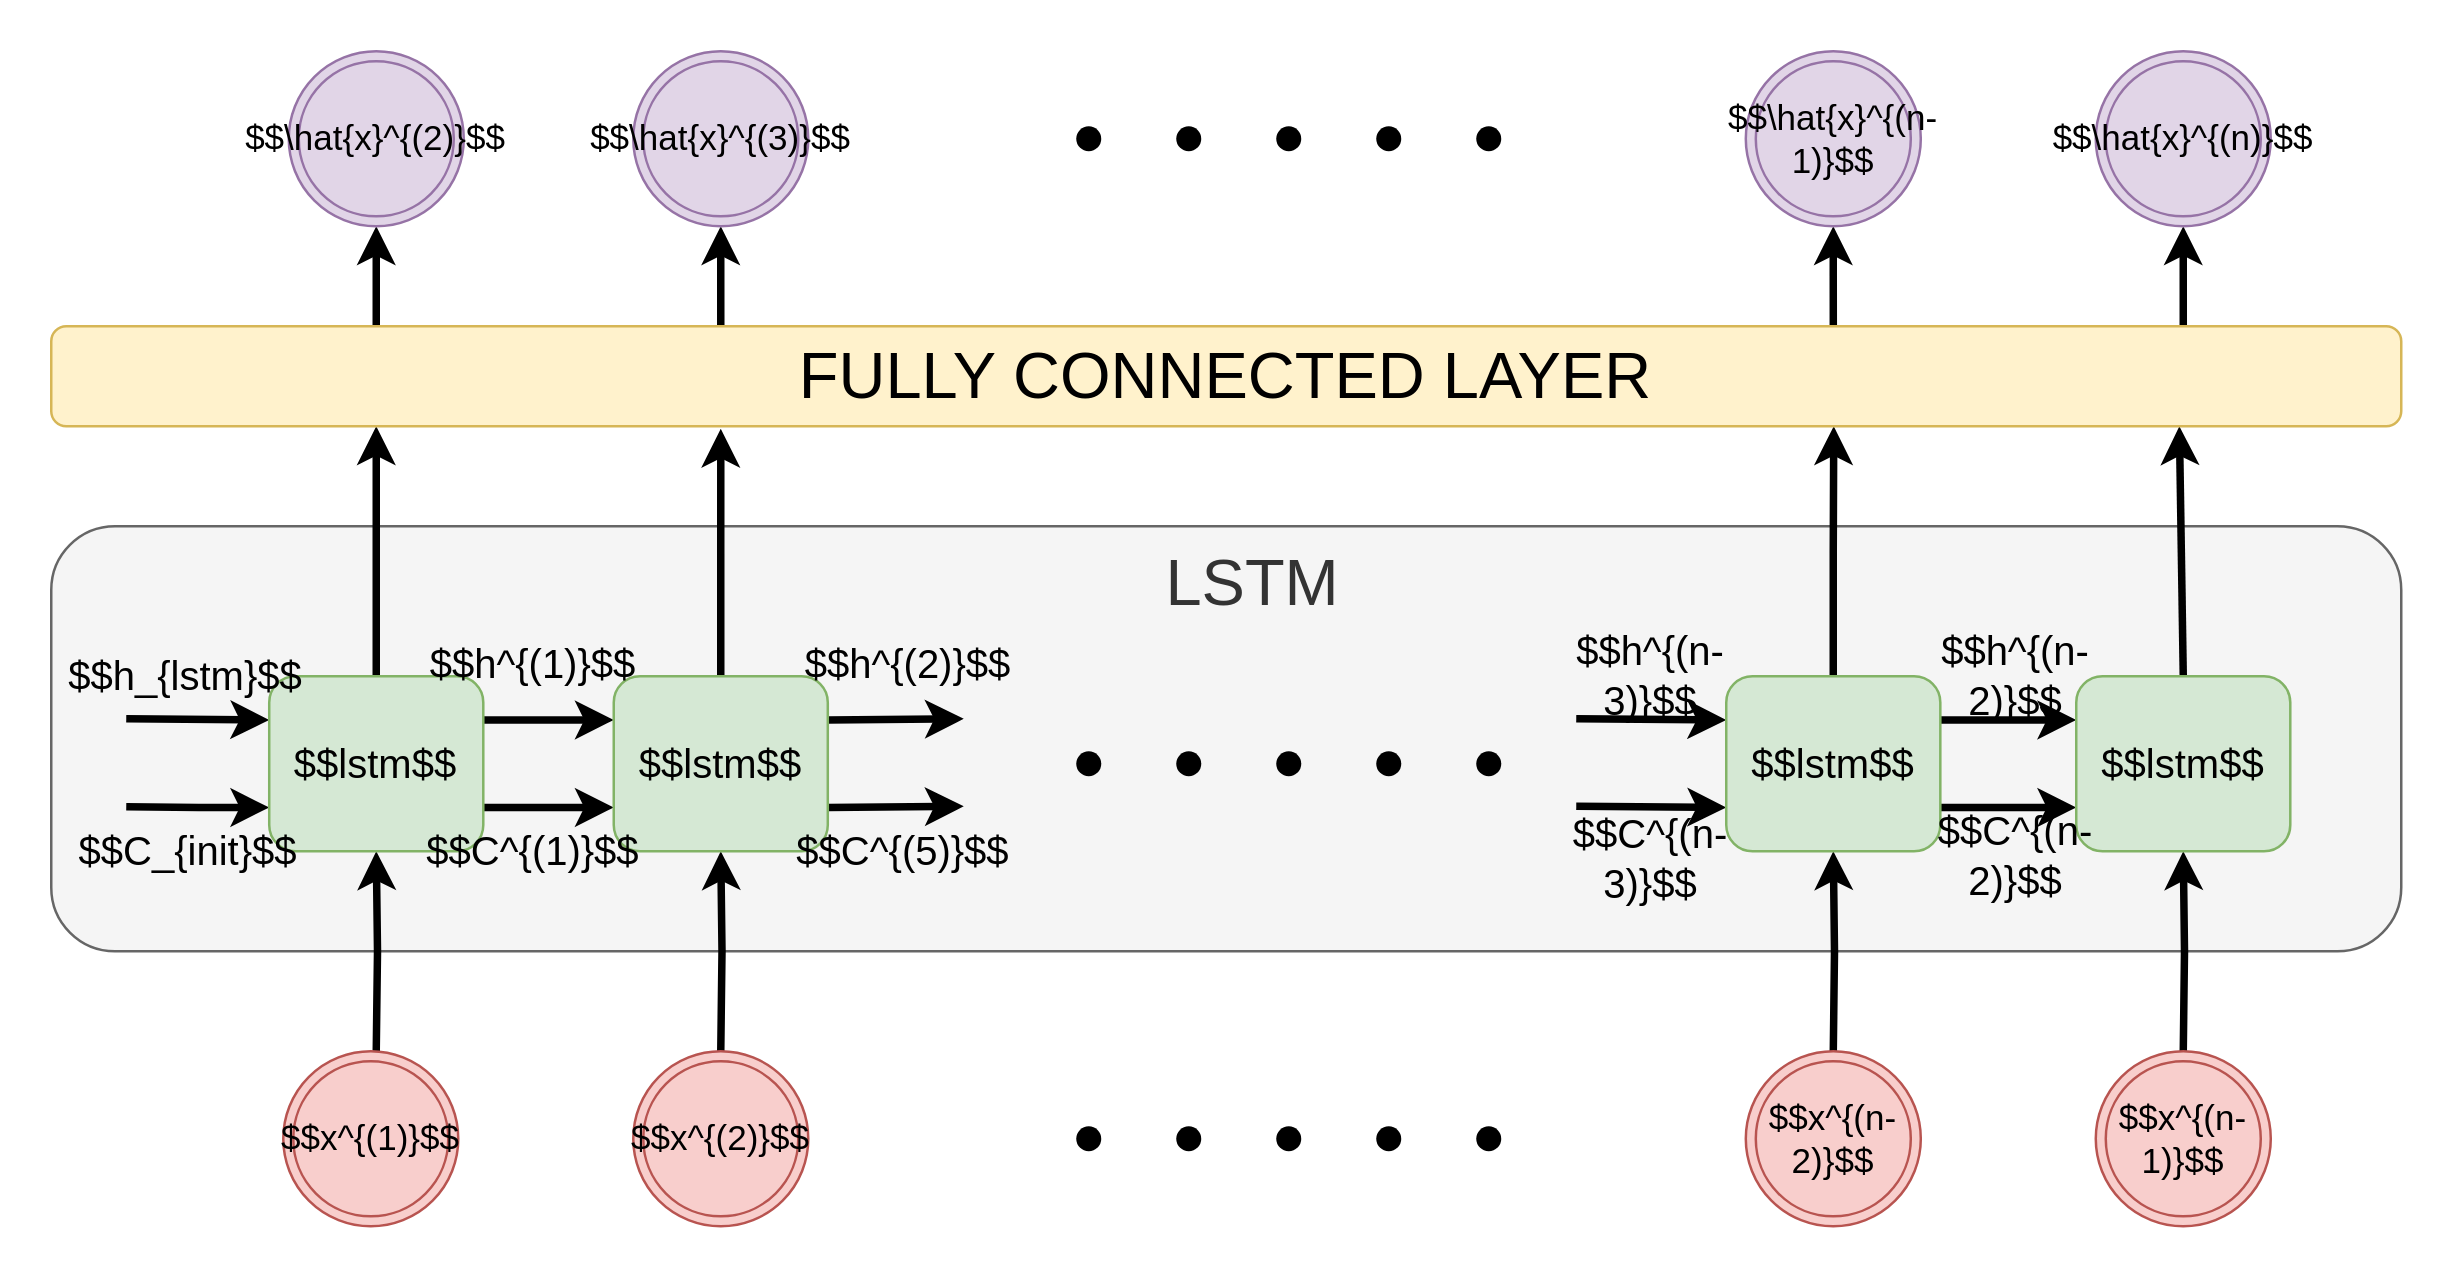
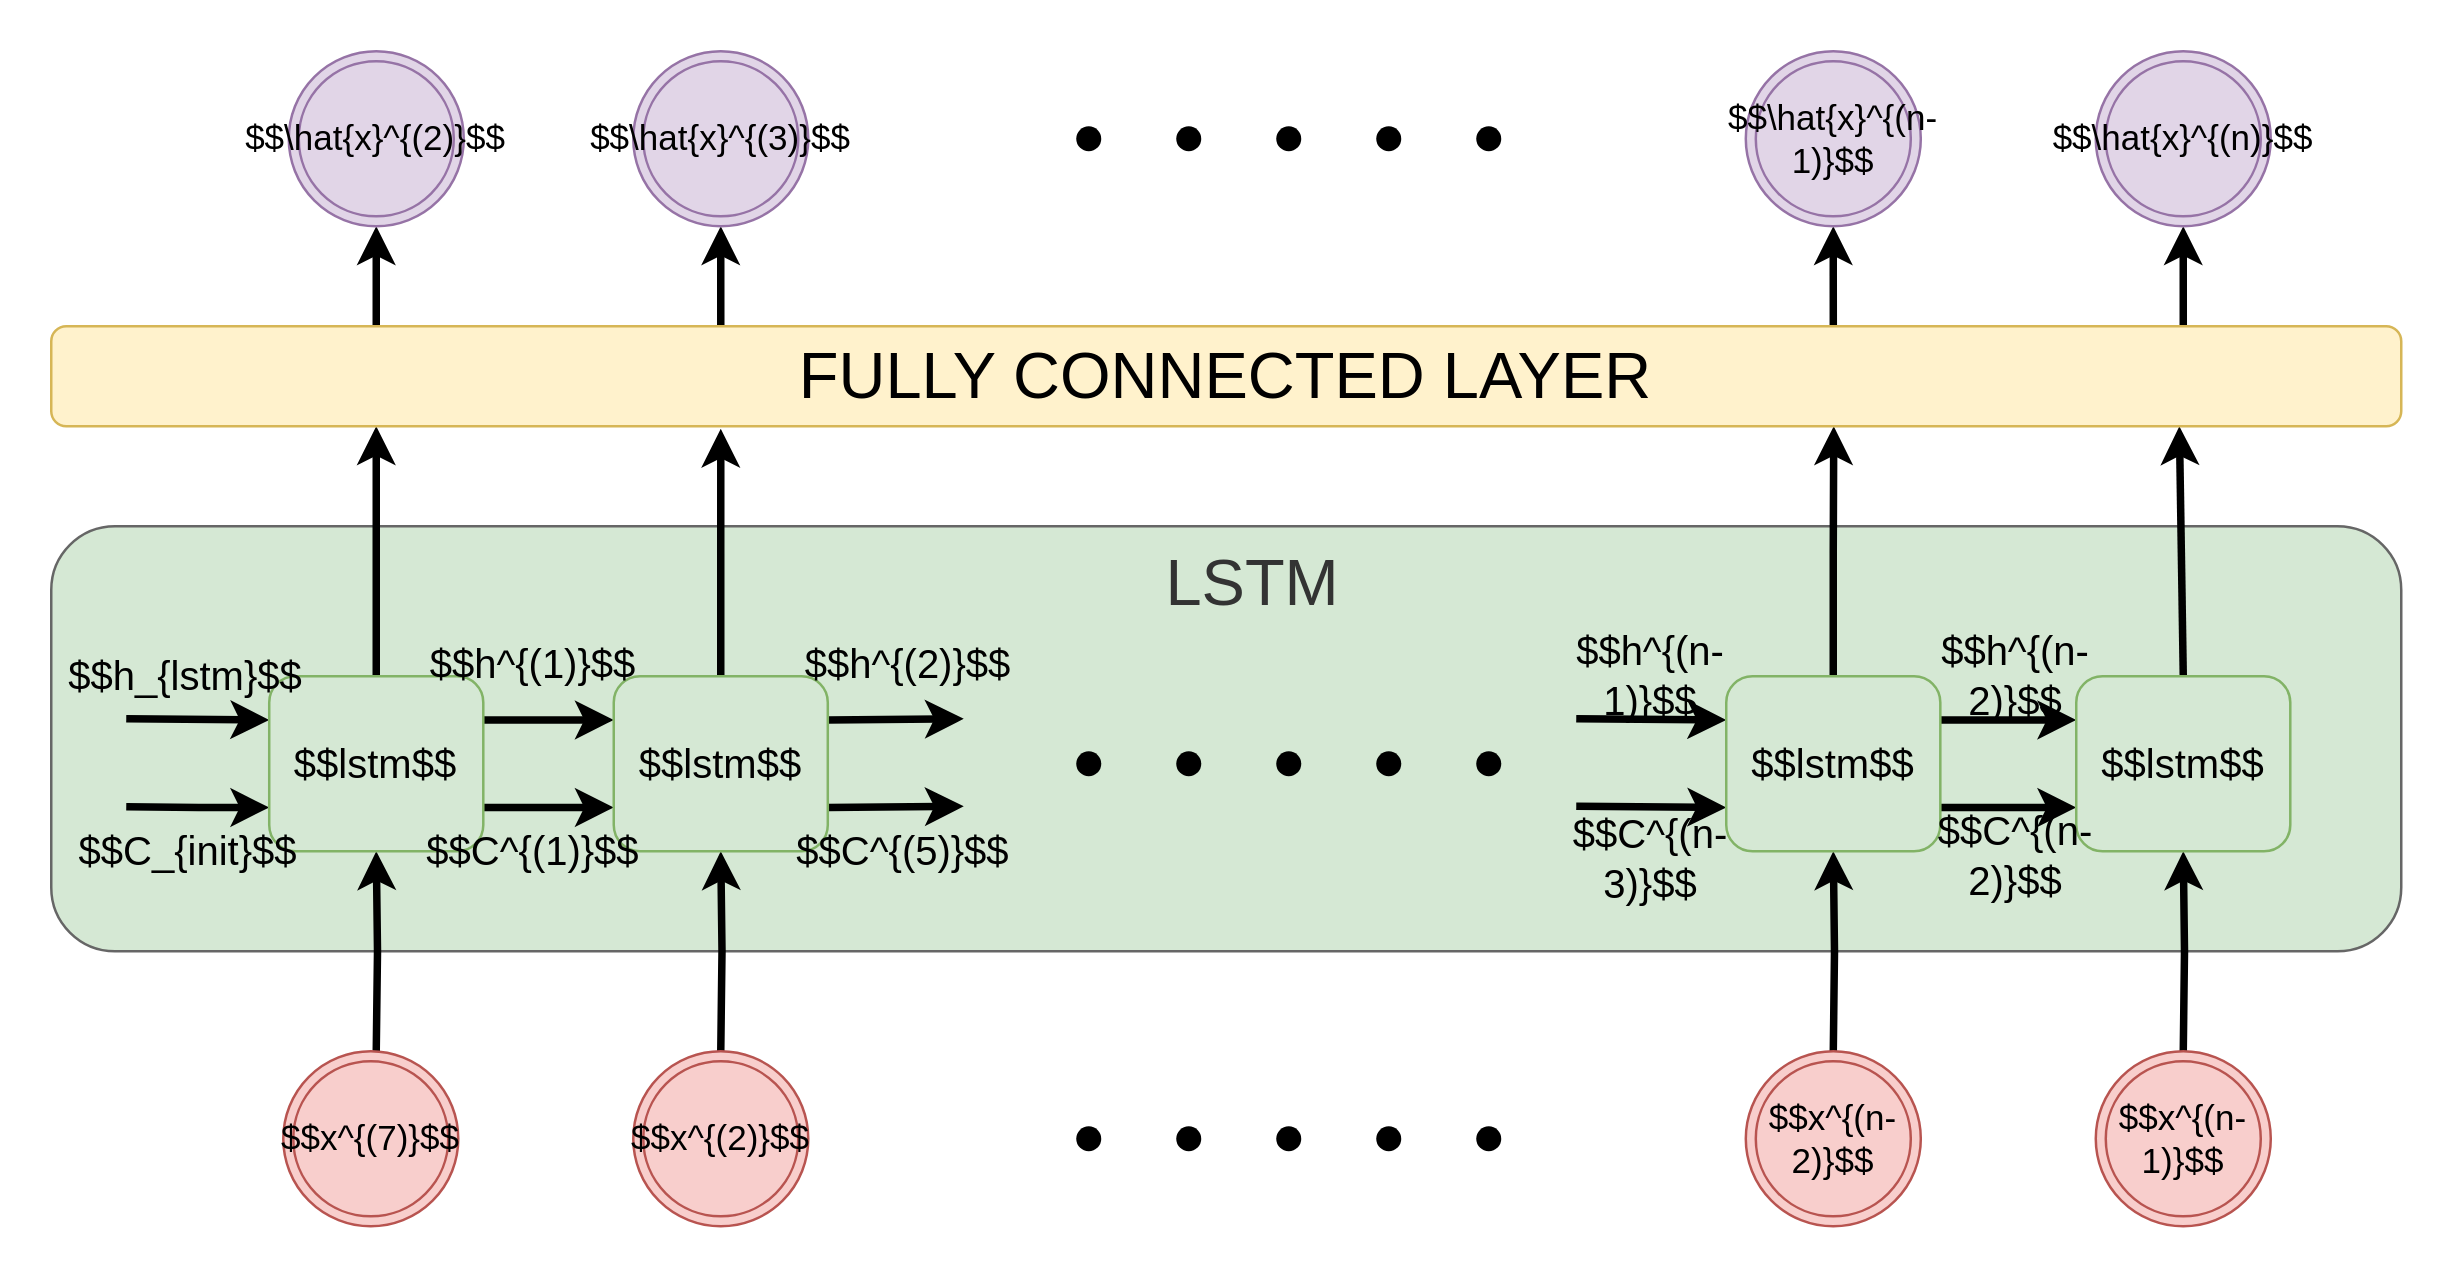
(1651, 676) -> (1651, 676)
(1226, 739) -> (1226, 739)
(371, 1139) -> (371, 1139)
